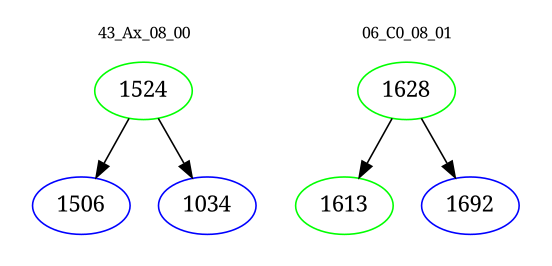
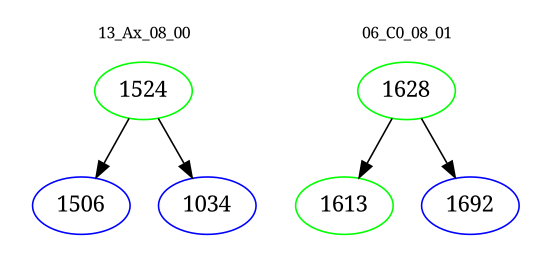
(144, 34) -> (144, 34)
